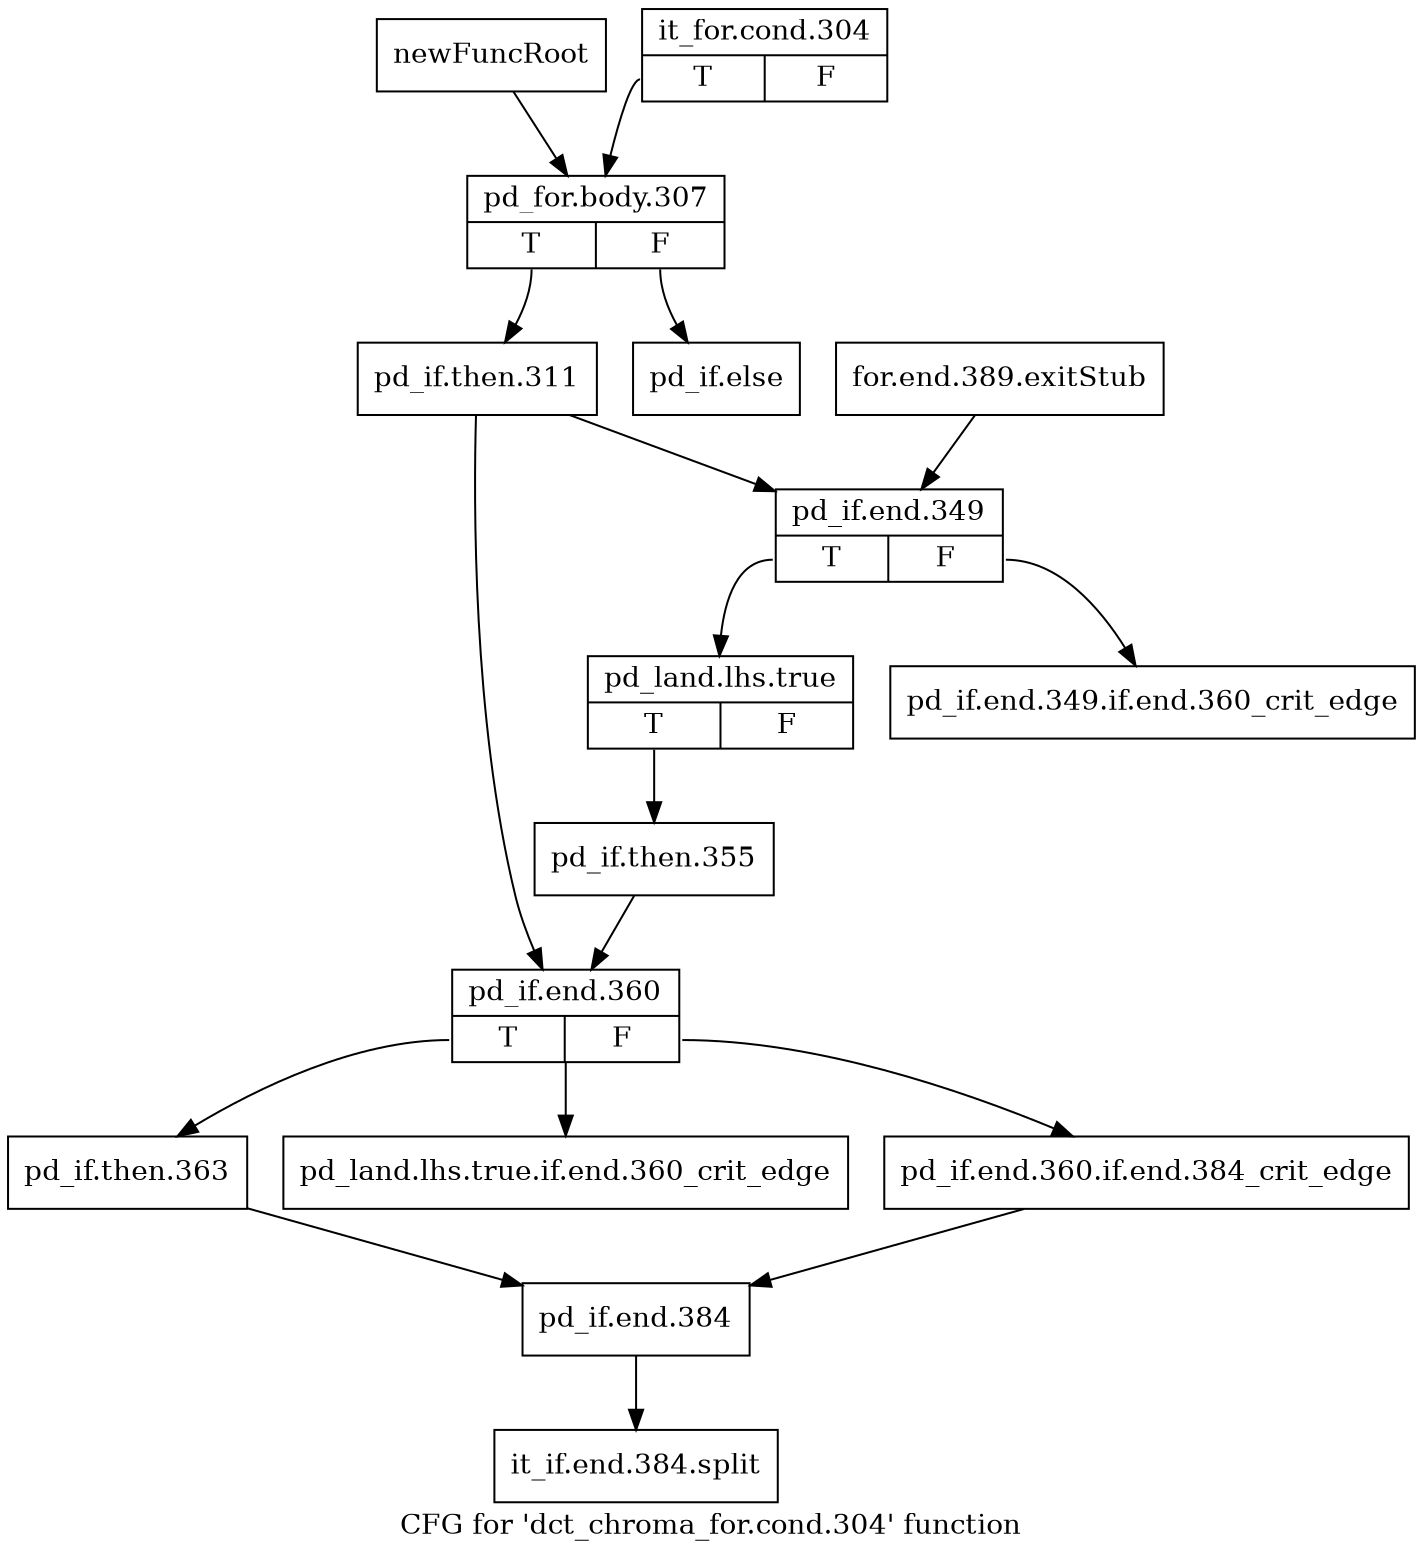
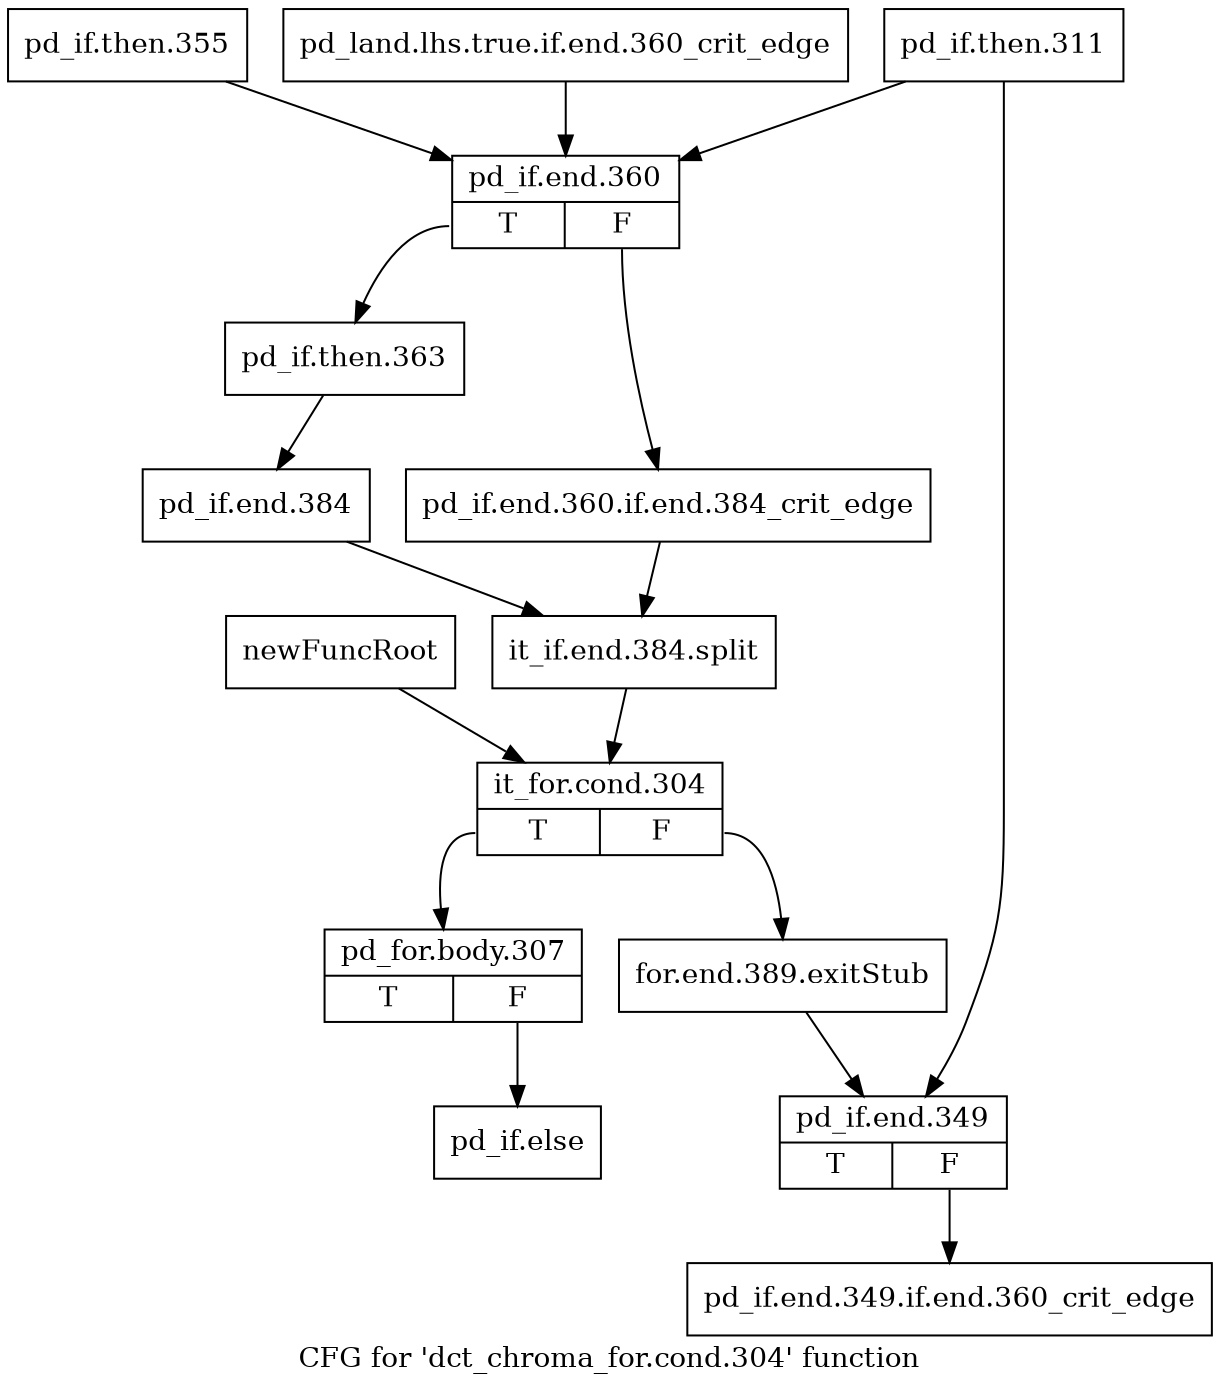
(535, 125) -> (452, 720)
(527, 298) -> none
(720, 702) -> none
none -> (620, 716)
none -> (767, 864)
(566, 1089) -> (566, 109)
(897, 1244) -> (653, 569)
